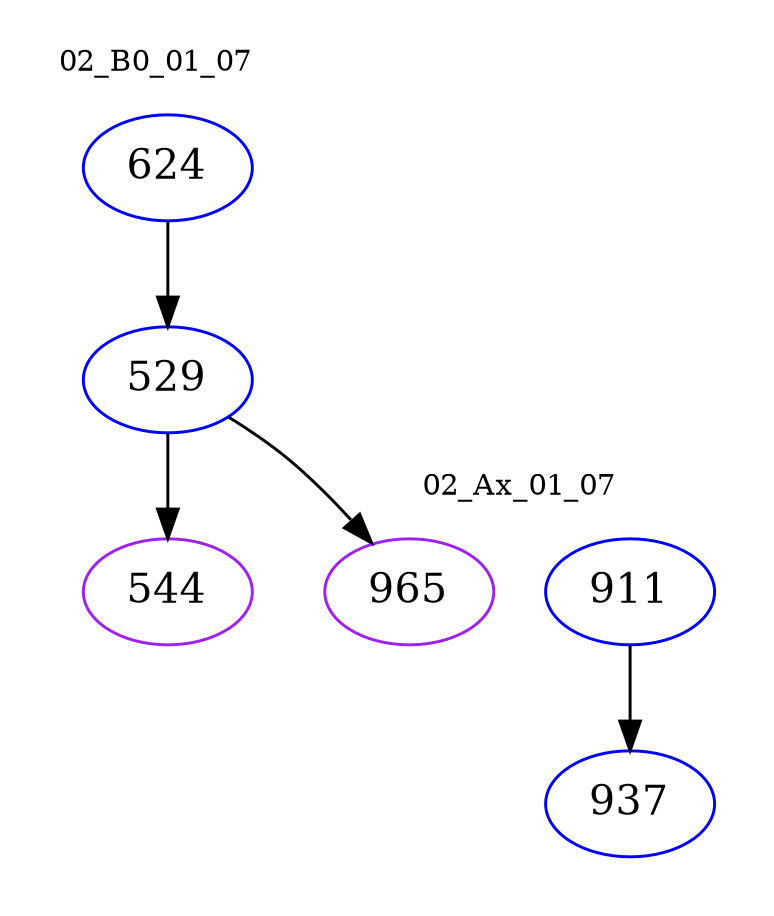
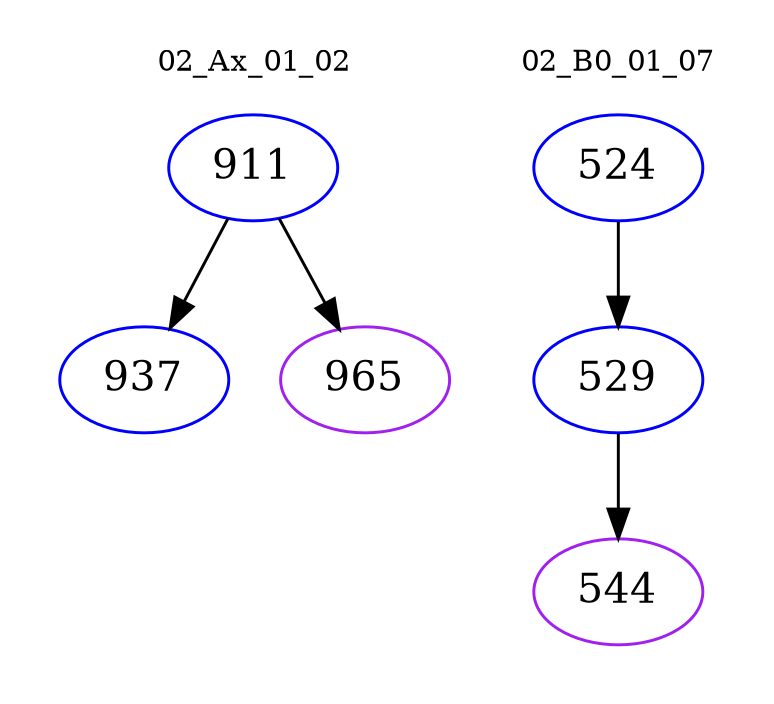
(168, 168) -> (618, 168)
(520, 487) -> (255, 63)
(320, 488) -> (302, 261)
